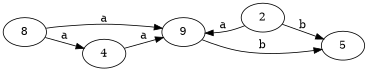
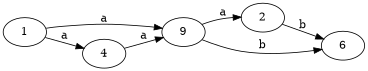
(229, 31) -> (217, 20)
(25, 32) -> (25, 32)
(343, 46) -> (343, 46)
